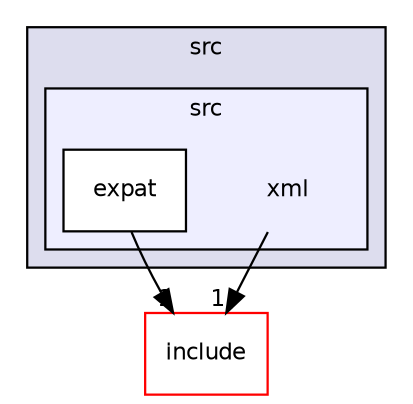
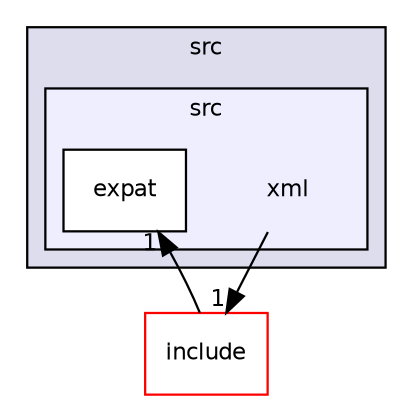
(146, 263) -> (186, 282)
